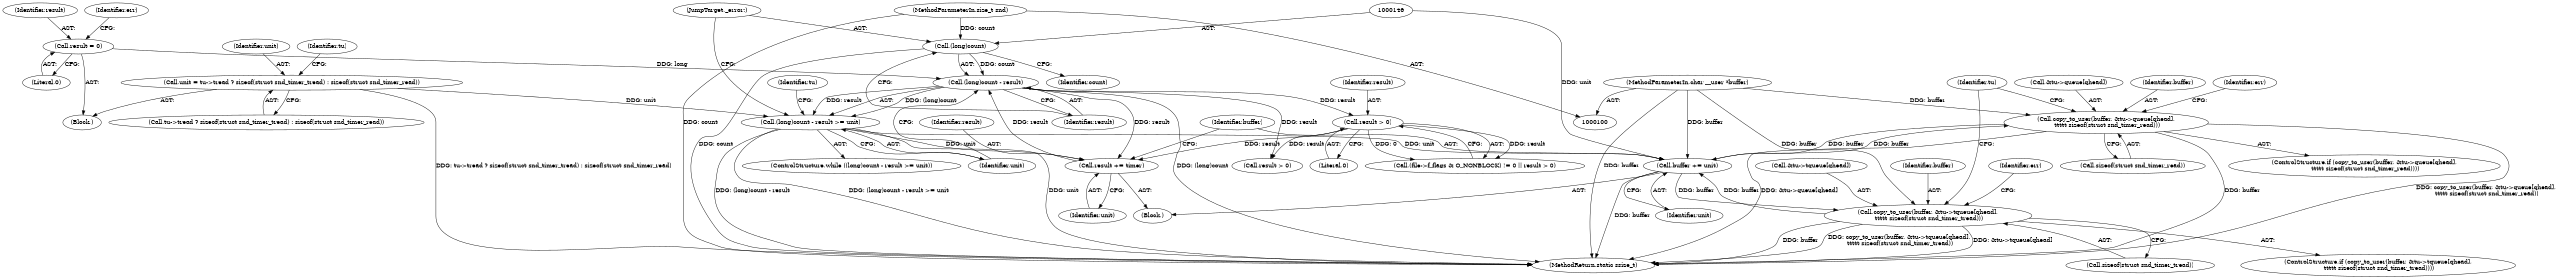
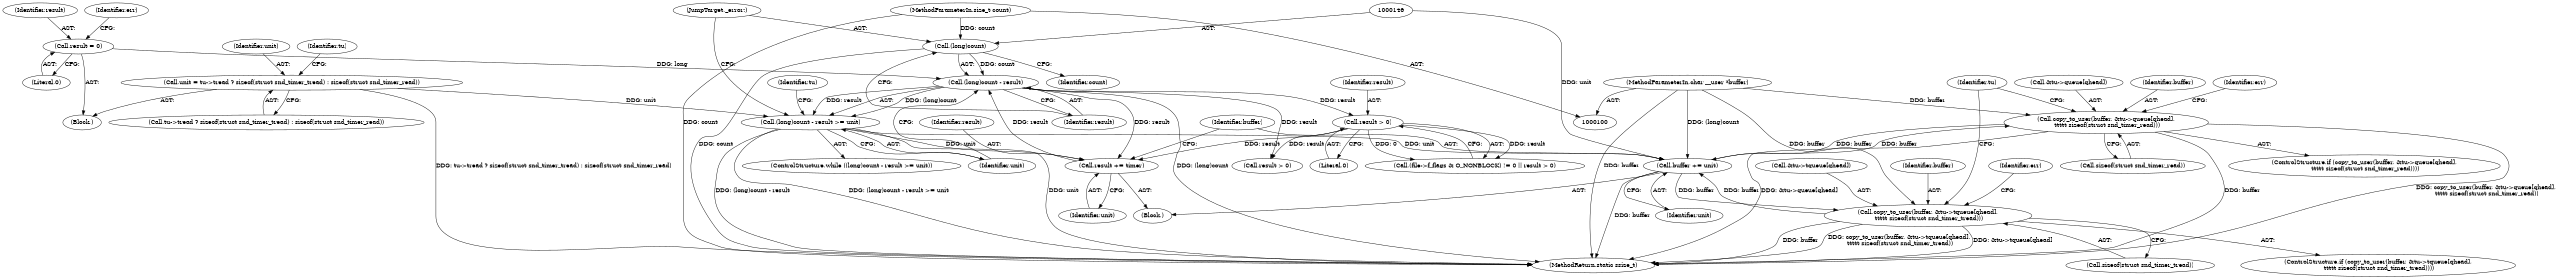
(960, 10) -> (960, 10)
(1705, 122) -> (1713, 122)
